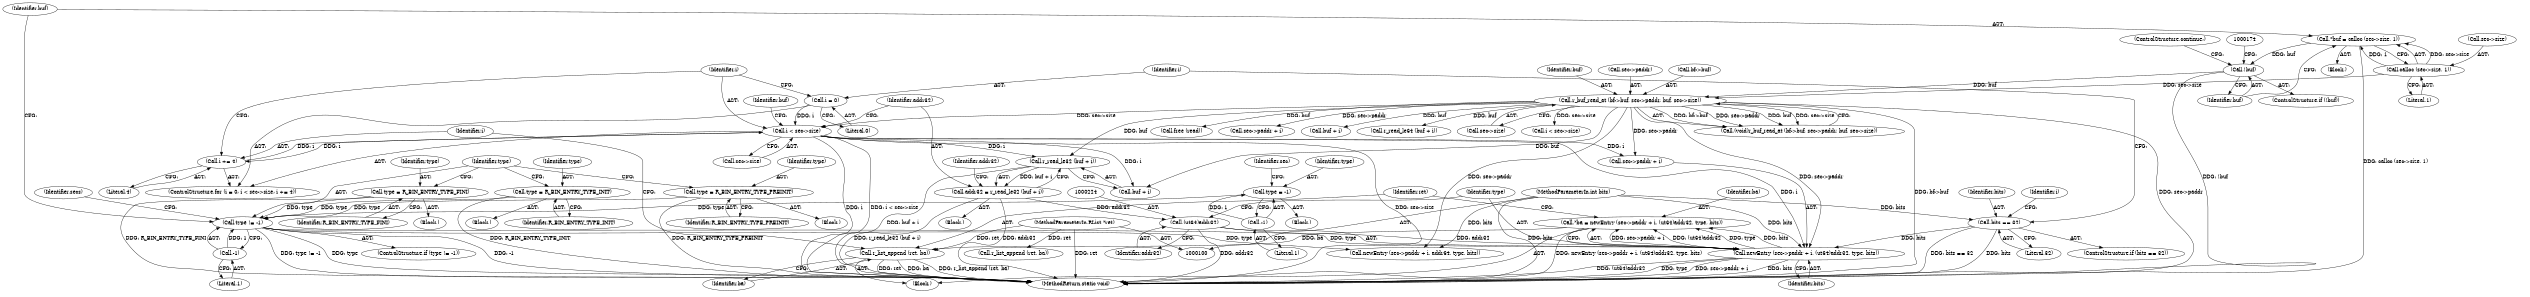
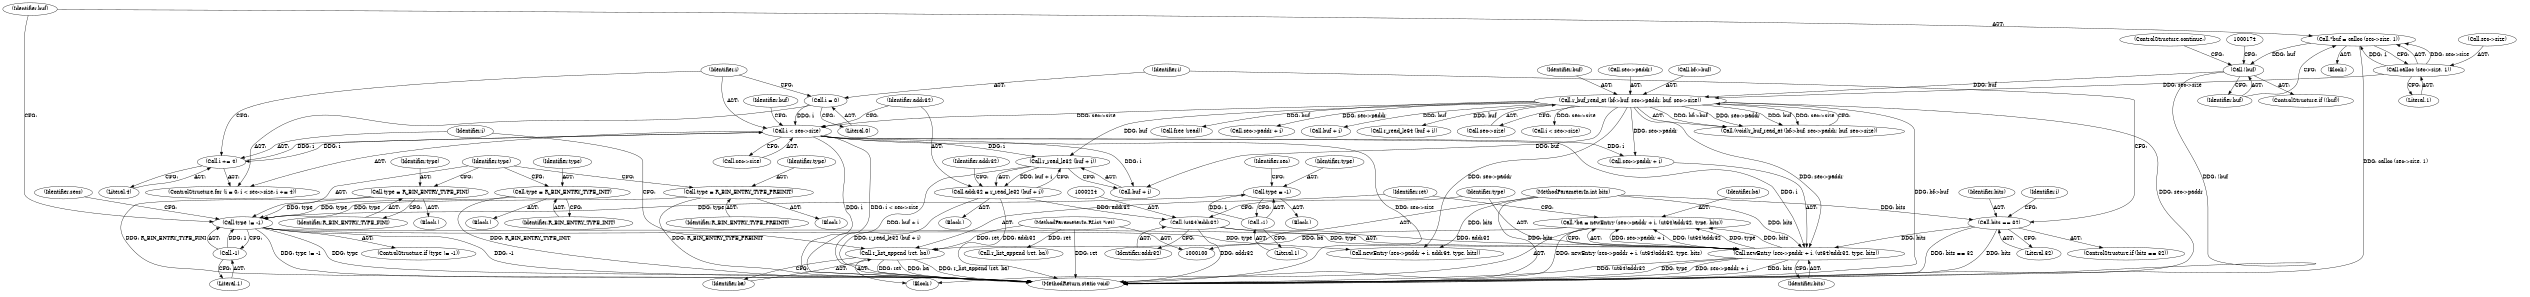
(741, 206) -> none
